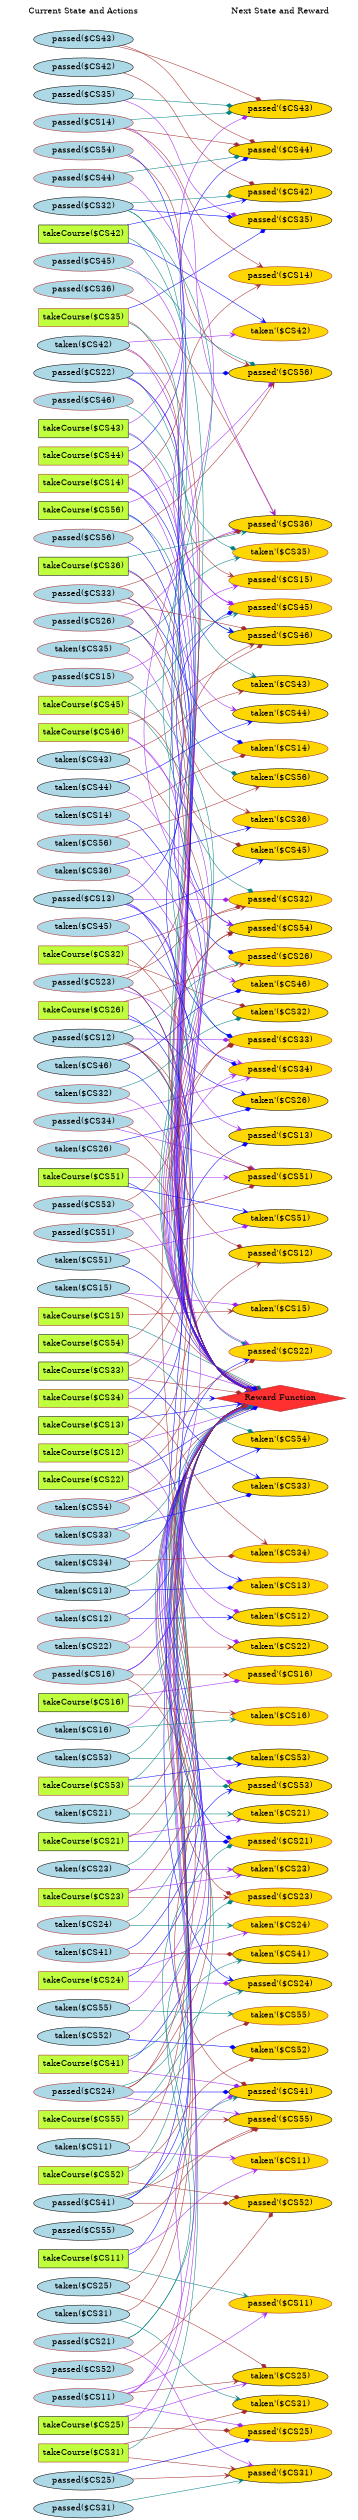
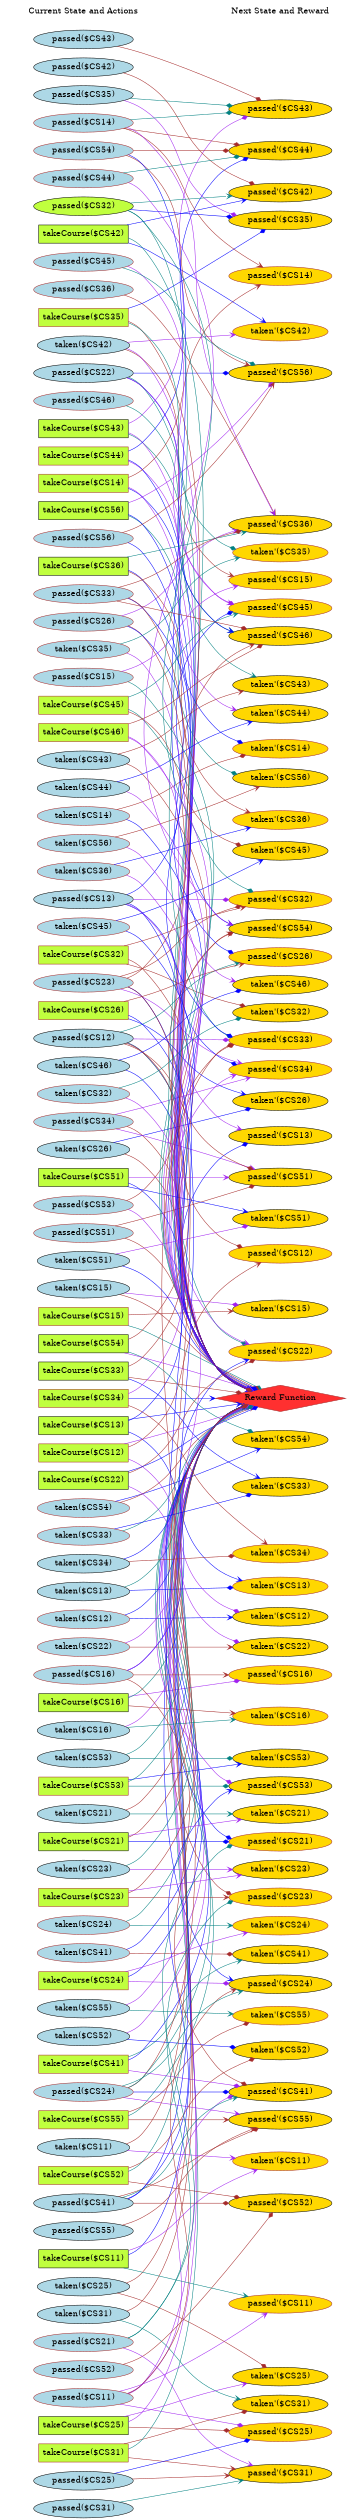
(185, 94) -> (180, 151)
(178, 200) -> (178, 200)
(83, 206) -> (83, 206)
(83, 1150) -> (83, 1150)
(280, 1254) -> (280, 1254)
(183, 1746) -> (183, 1746)
(180, 2387) -> (184, 2225)
